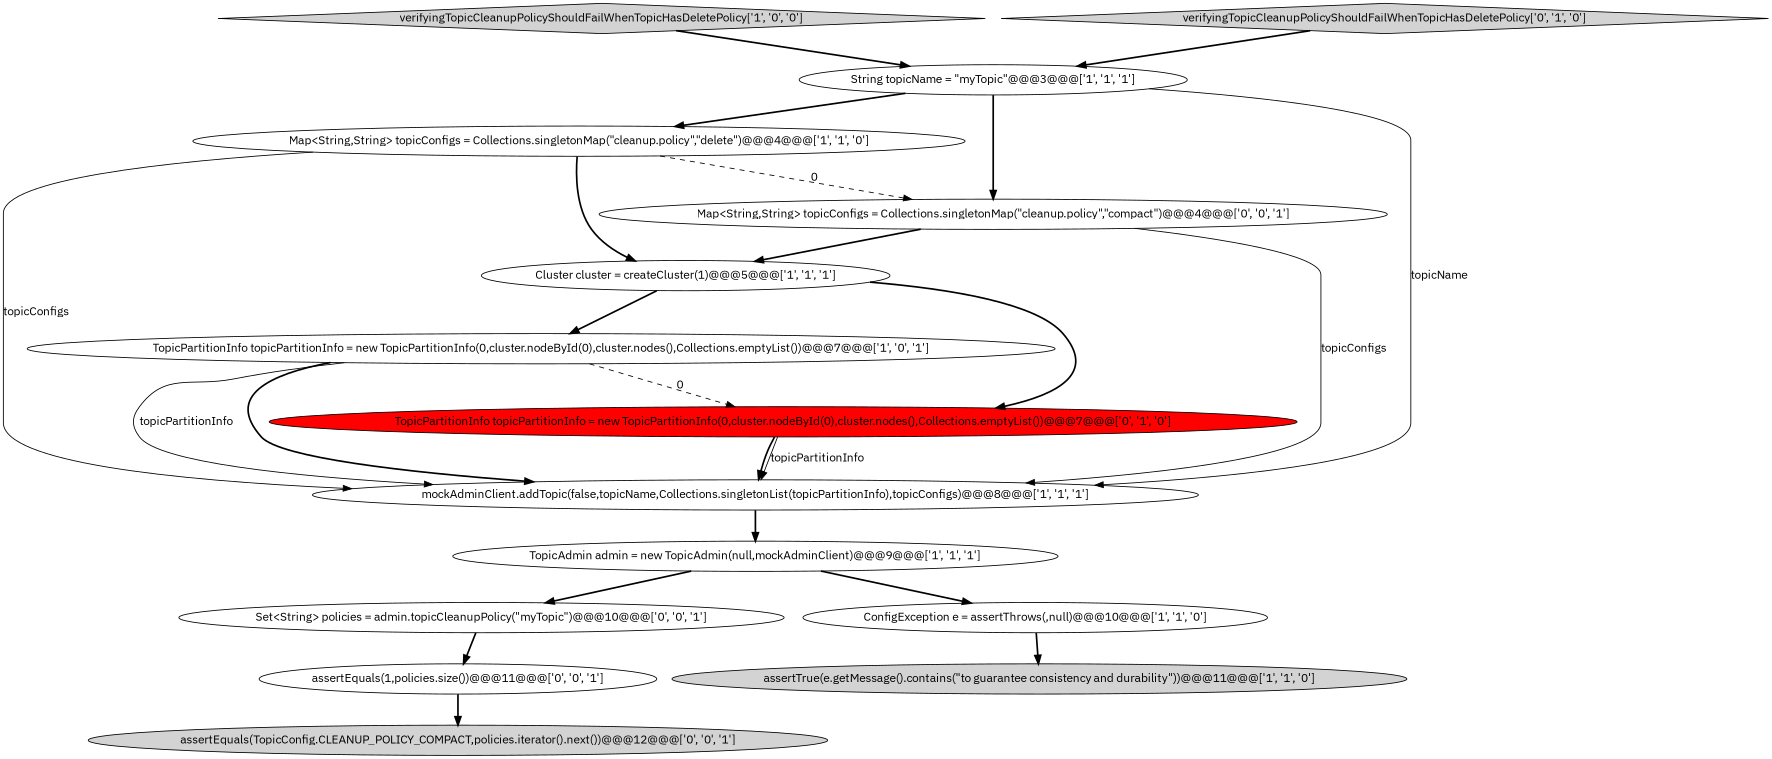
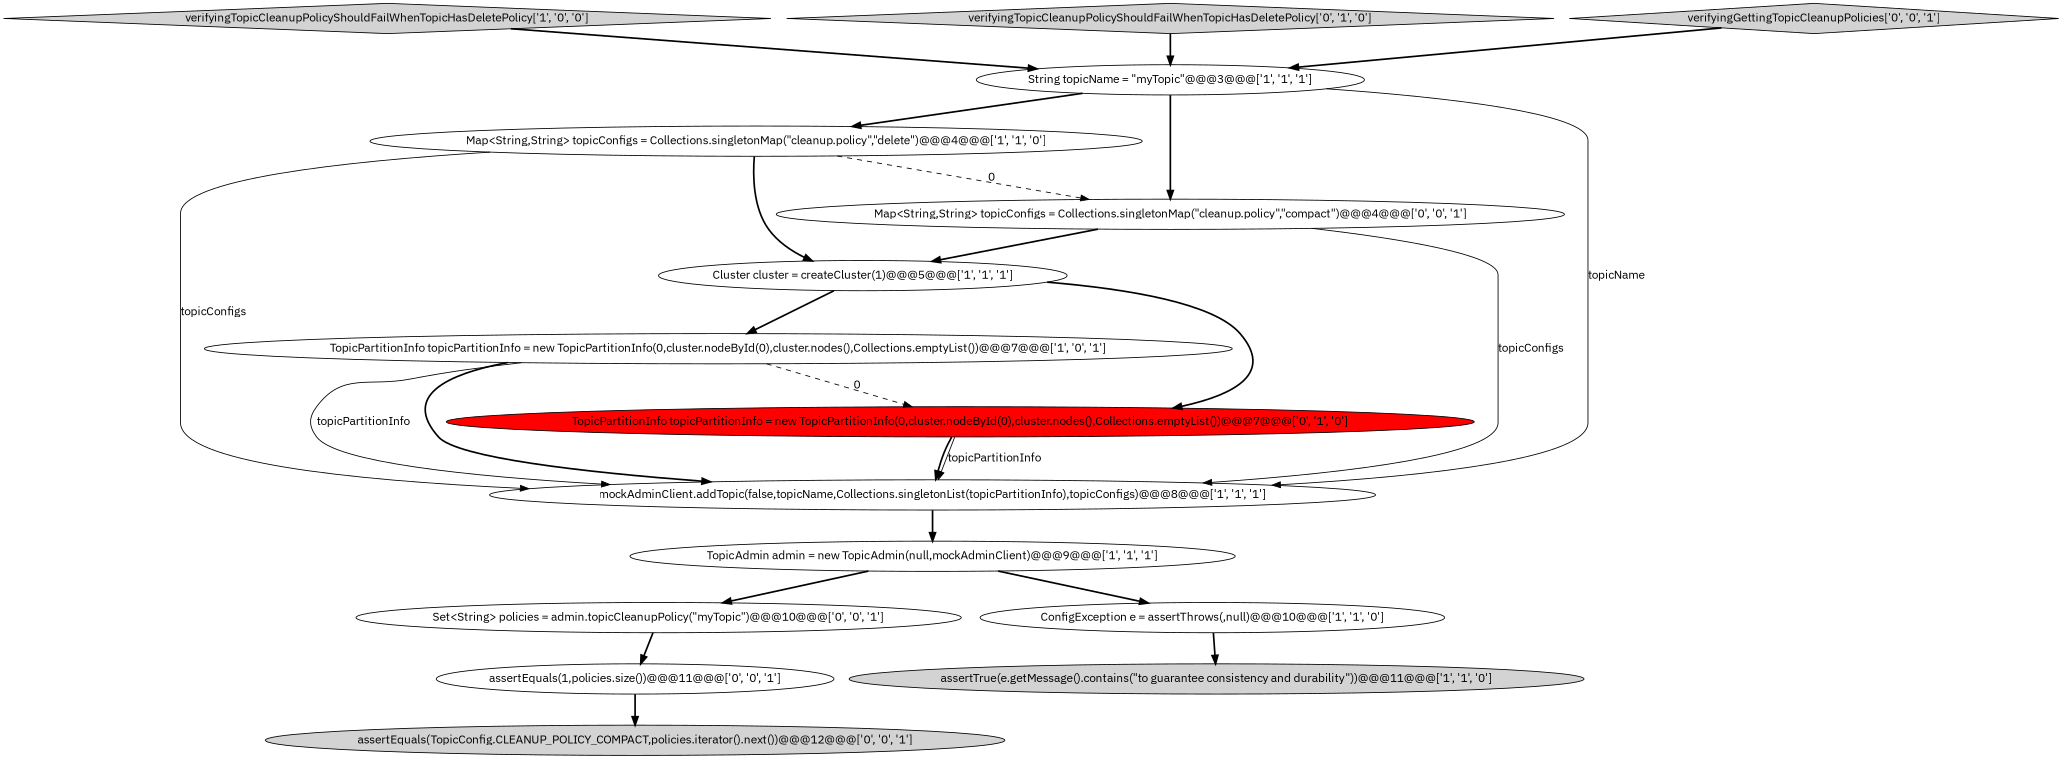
none -> (1814, 18)
